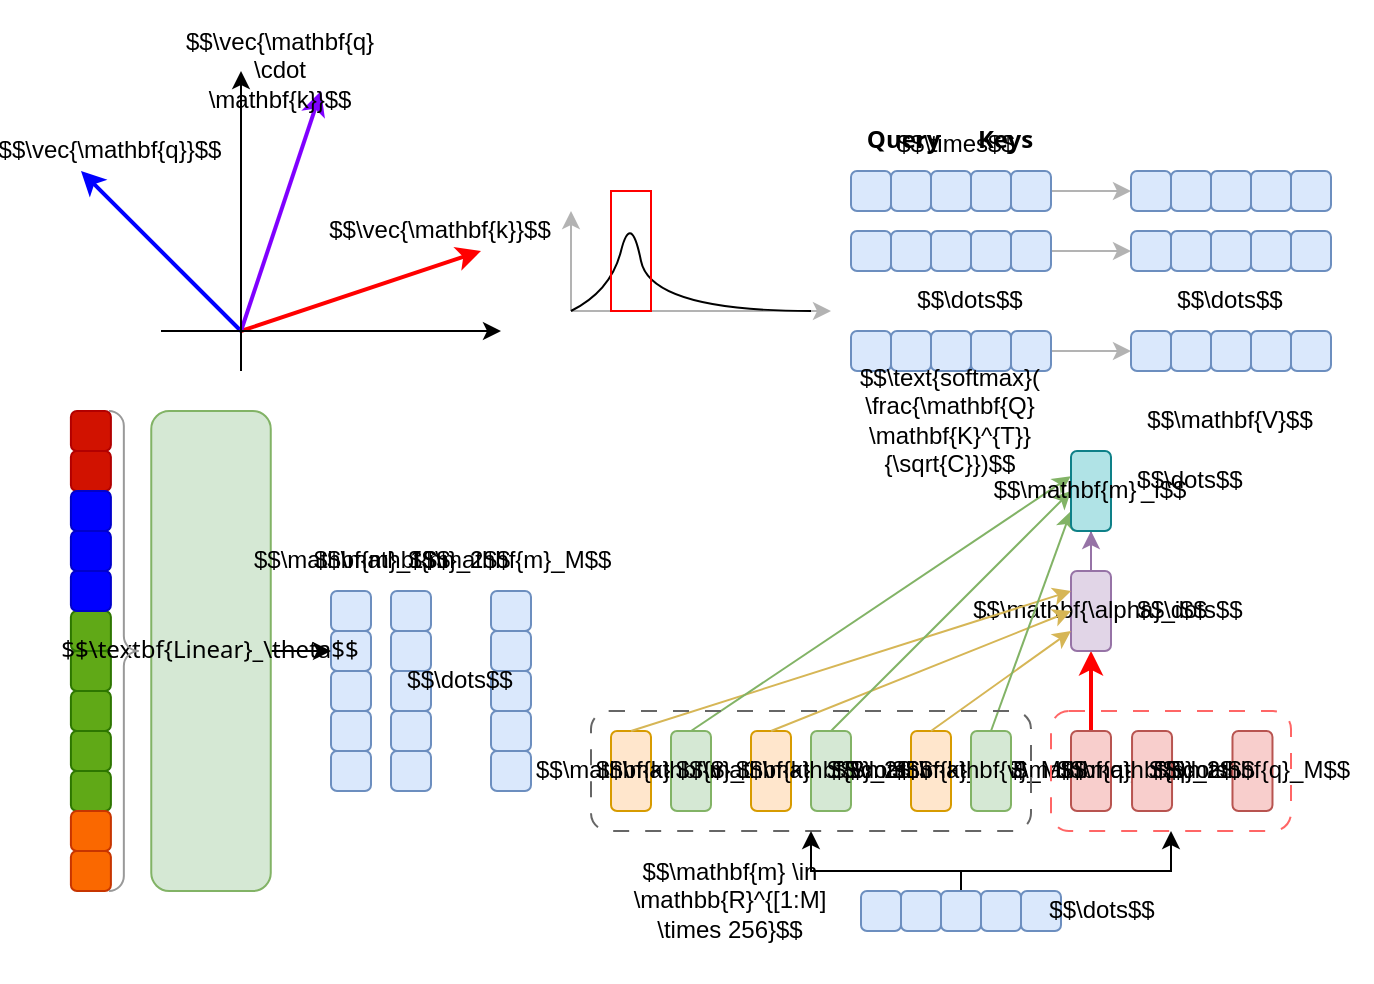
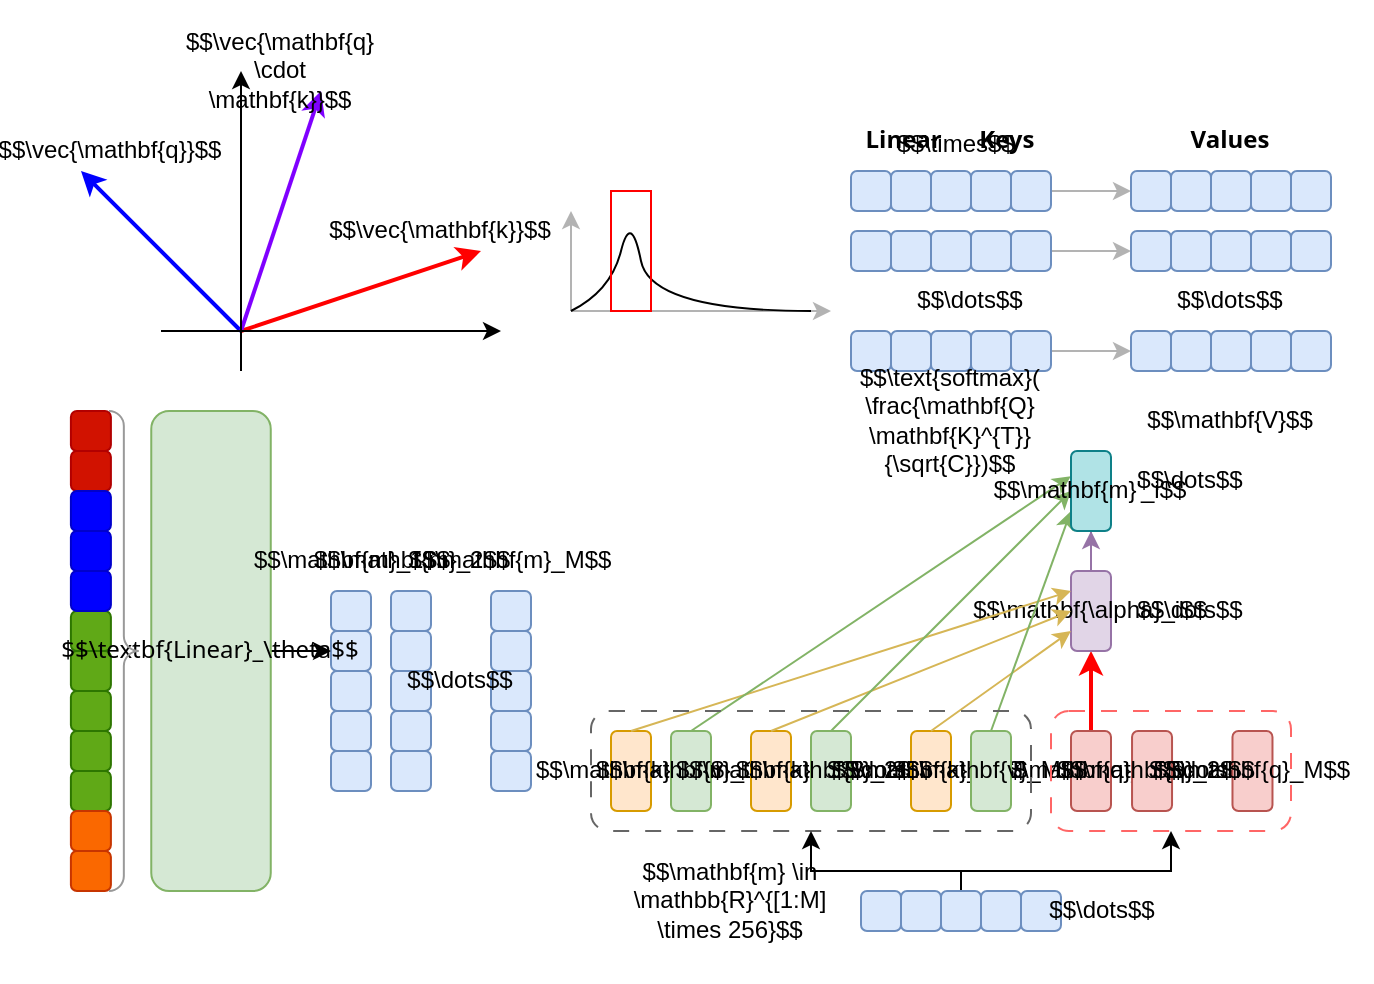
(951, 141) -> (951, 141)
none -> (1231, 141)
